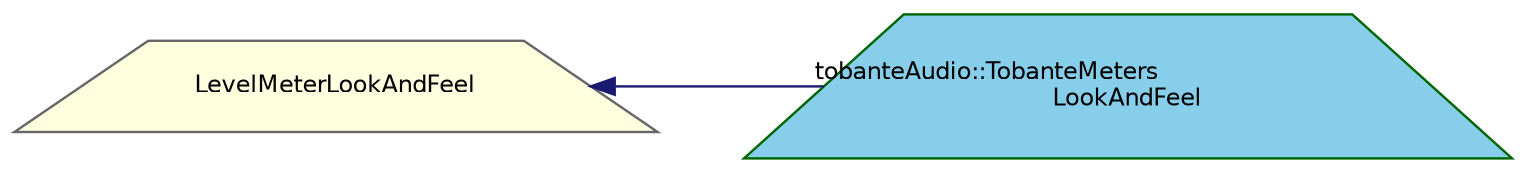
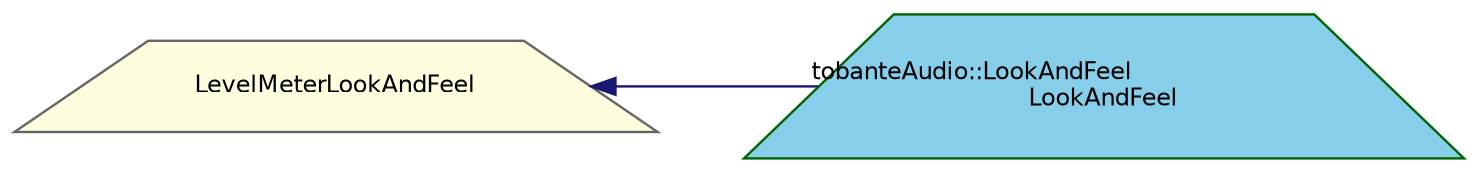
(1128, 86) -> (1104, 86)
